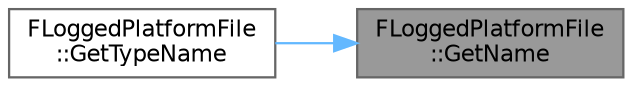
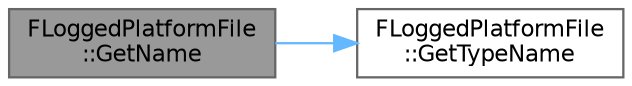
(305, 43) -> (305, 43)
